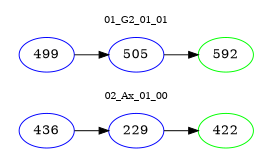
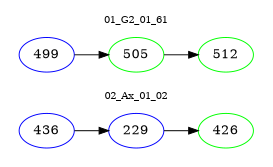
(136, 21) -> (136, 21)
(136, 55) -> (136, 55)
(226, 55) -> (226, 55)
(136, 97) -> (136, 97)
(226, 131) -> (226, 131)
